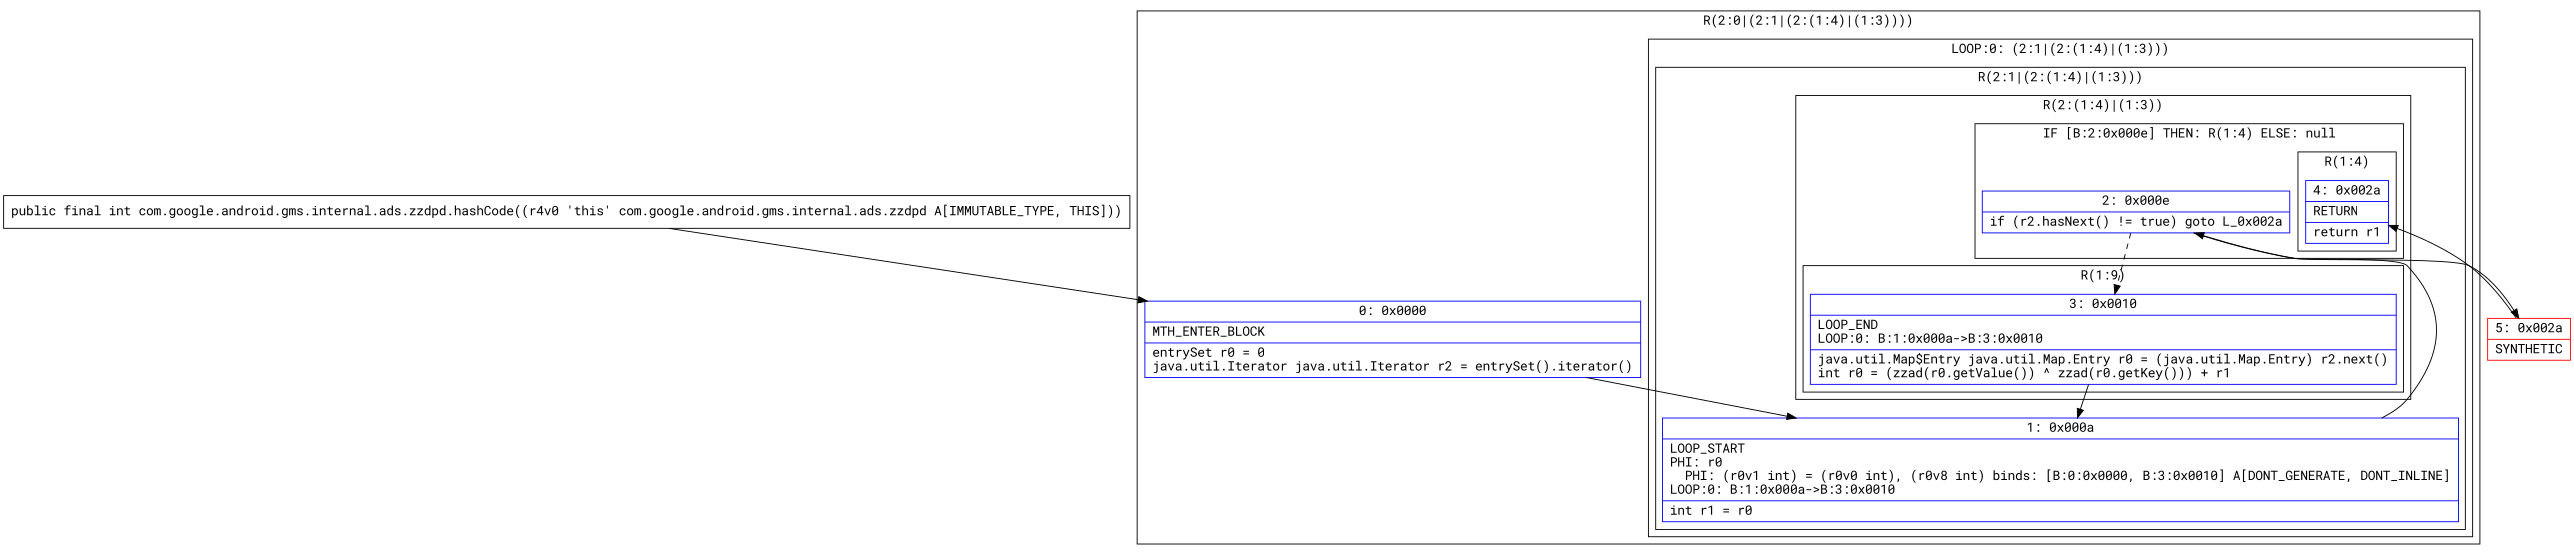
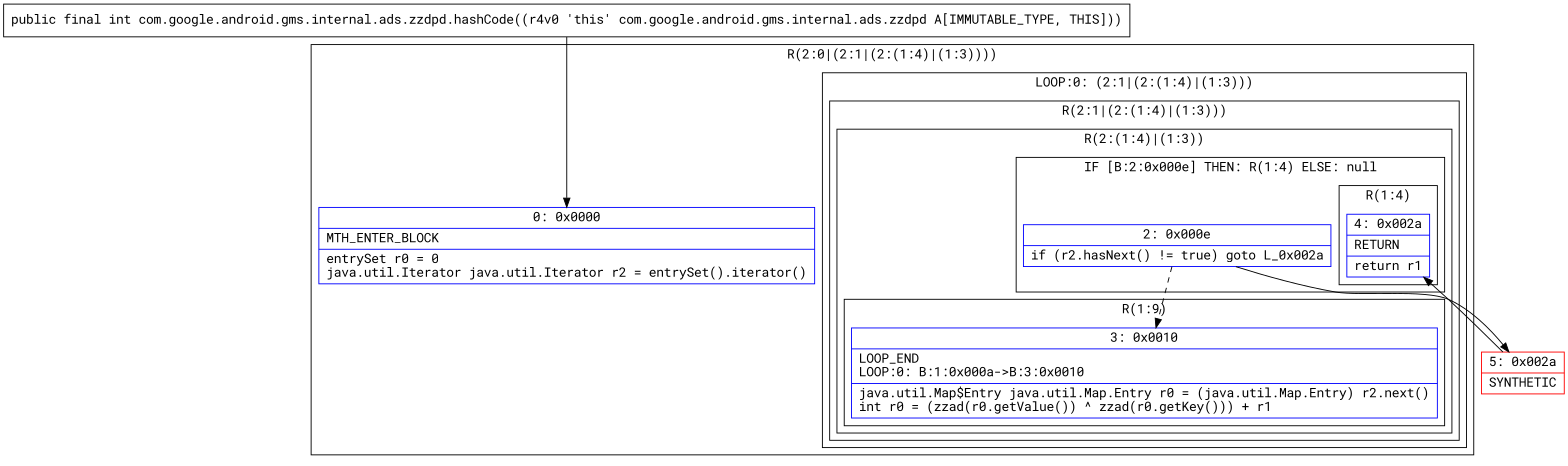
(2061, 470) -> none
